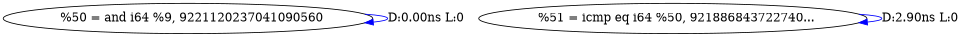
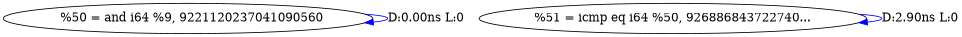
(673, 18) -> (673, 18)
